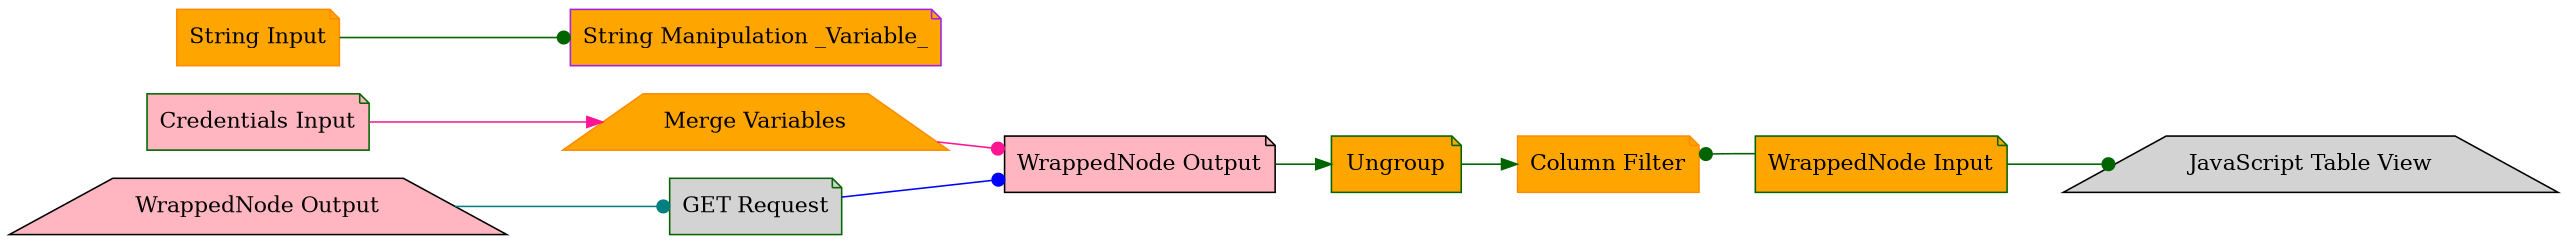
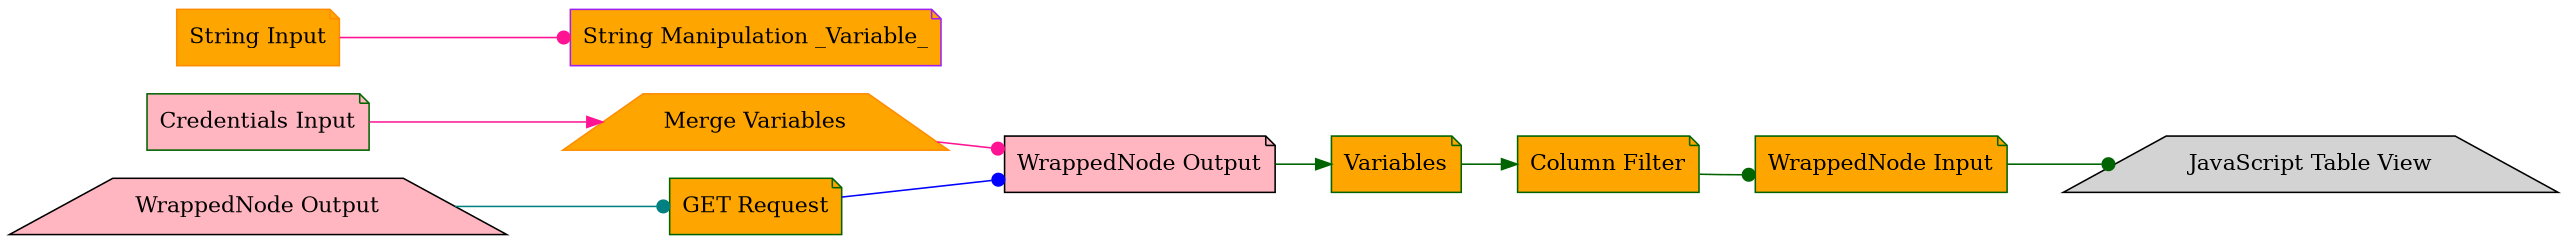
(448, 38) -> (448, 38)
(1734, 154) -> (1721, 175)
(1396, 164) -> (1396, 164)
(1608, 164) -> (1608, 164)
(756, 206) -> (756, 206)
